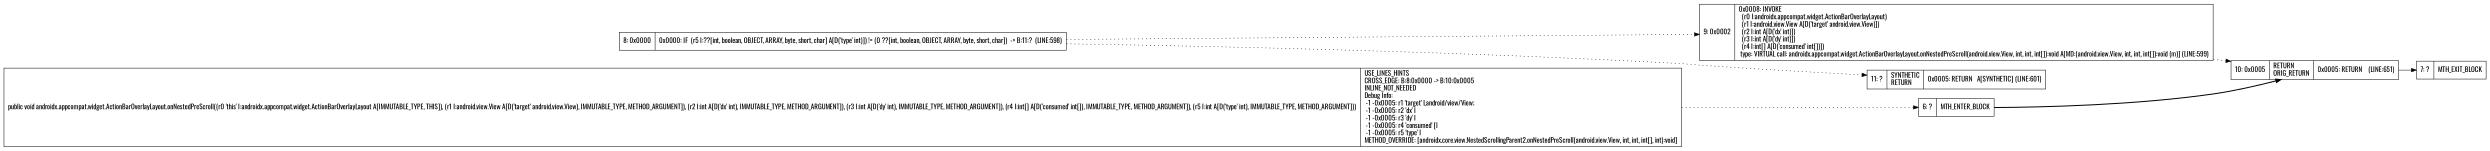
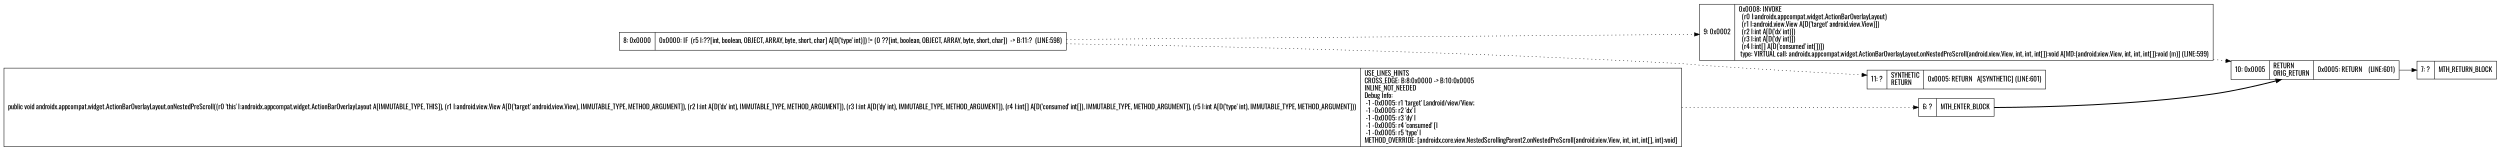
(2356, 70) -> (2356, 70)
(2460, 70) -> (2465, 70)
